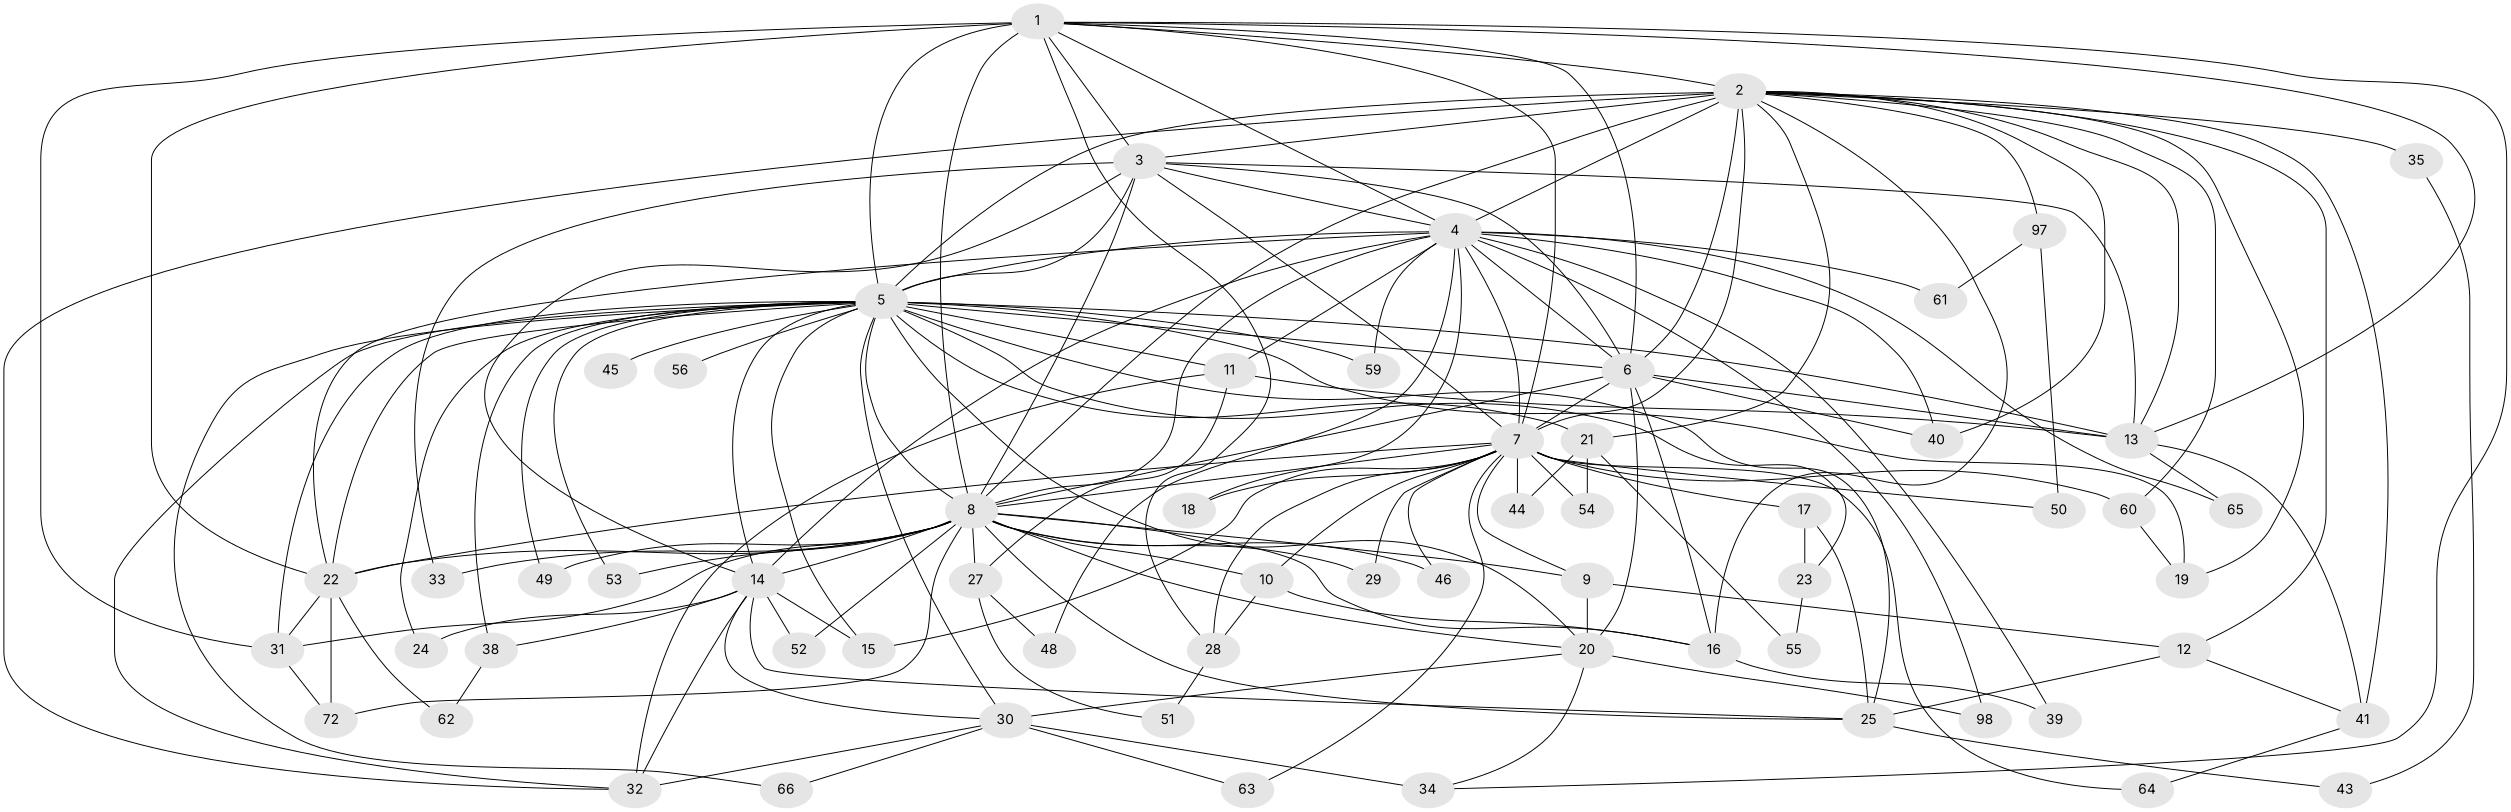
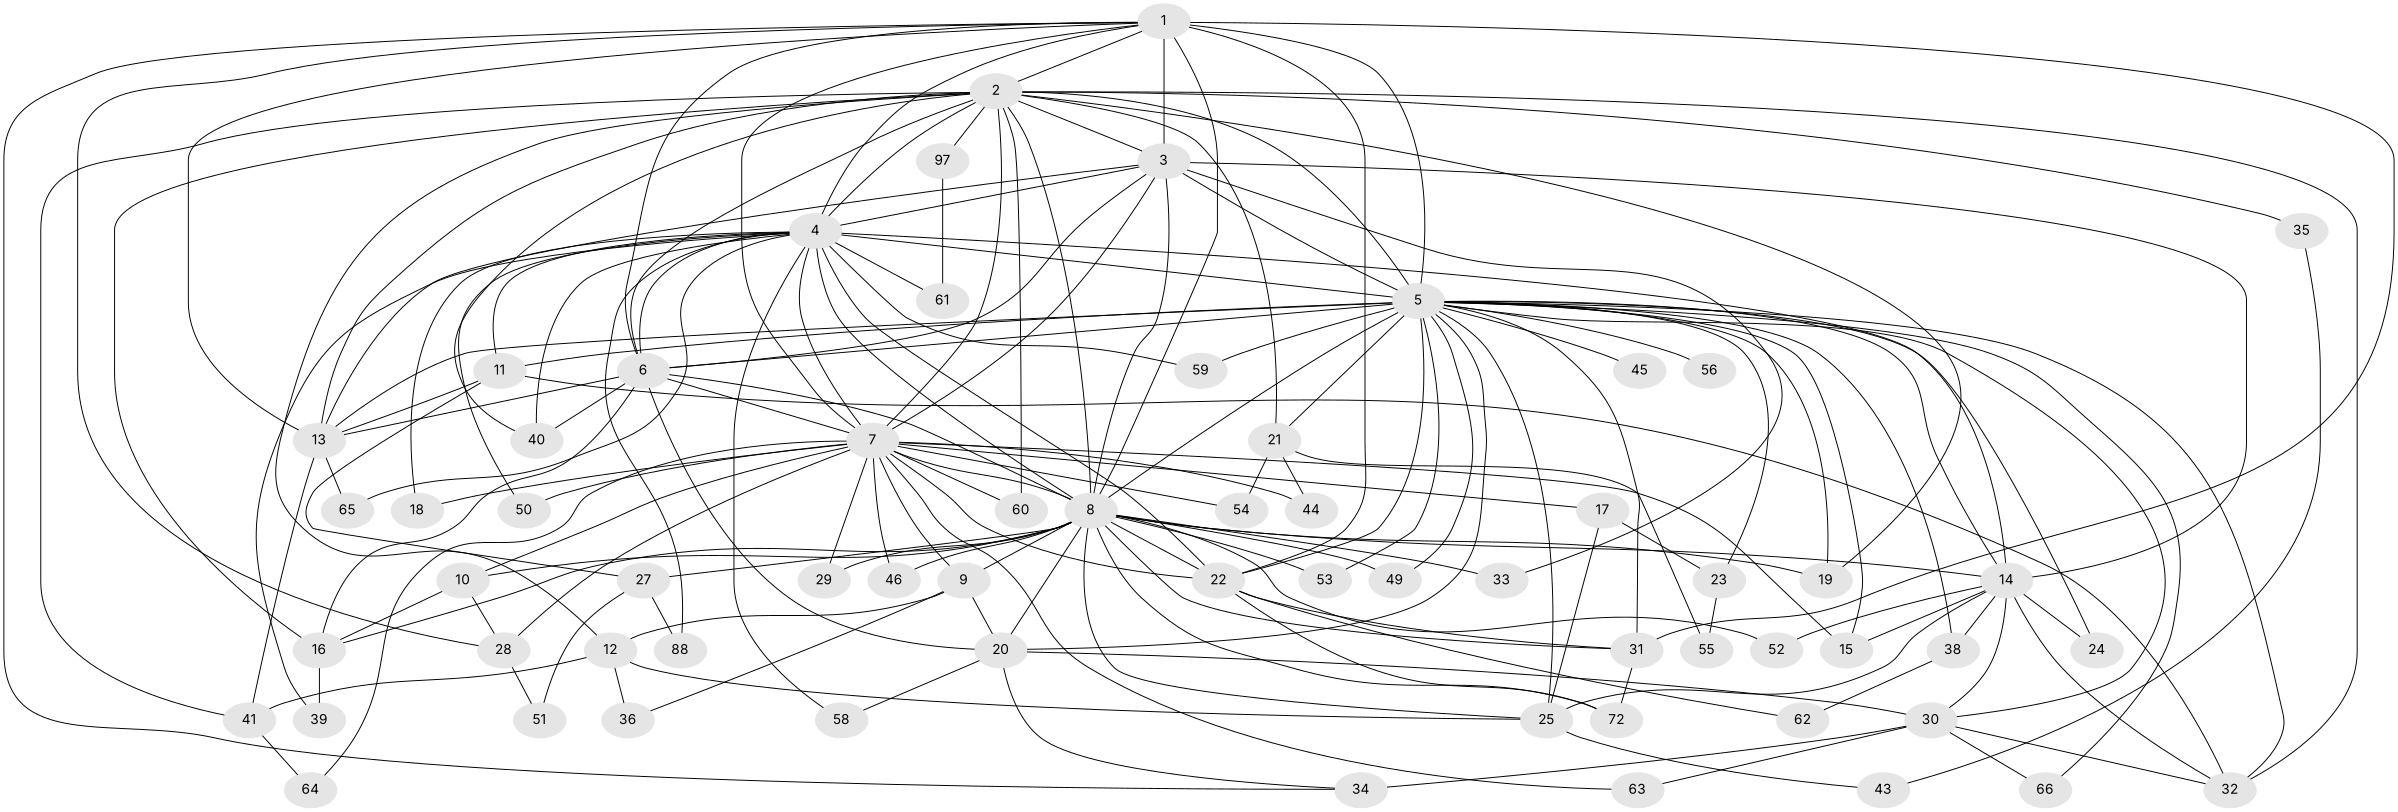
(2049, 371) -> (523, 268)
(2156, 546) -> (1460, 541)
(1049, 650) -> (681, 650)
none -> (628, 720)
(1985, 720) -> (842, 720)
